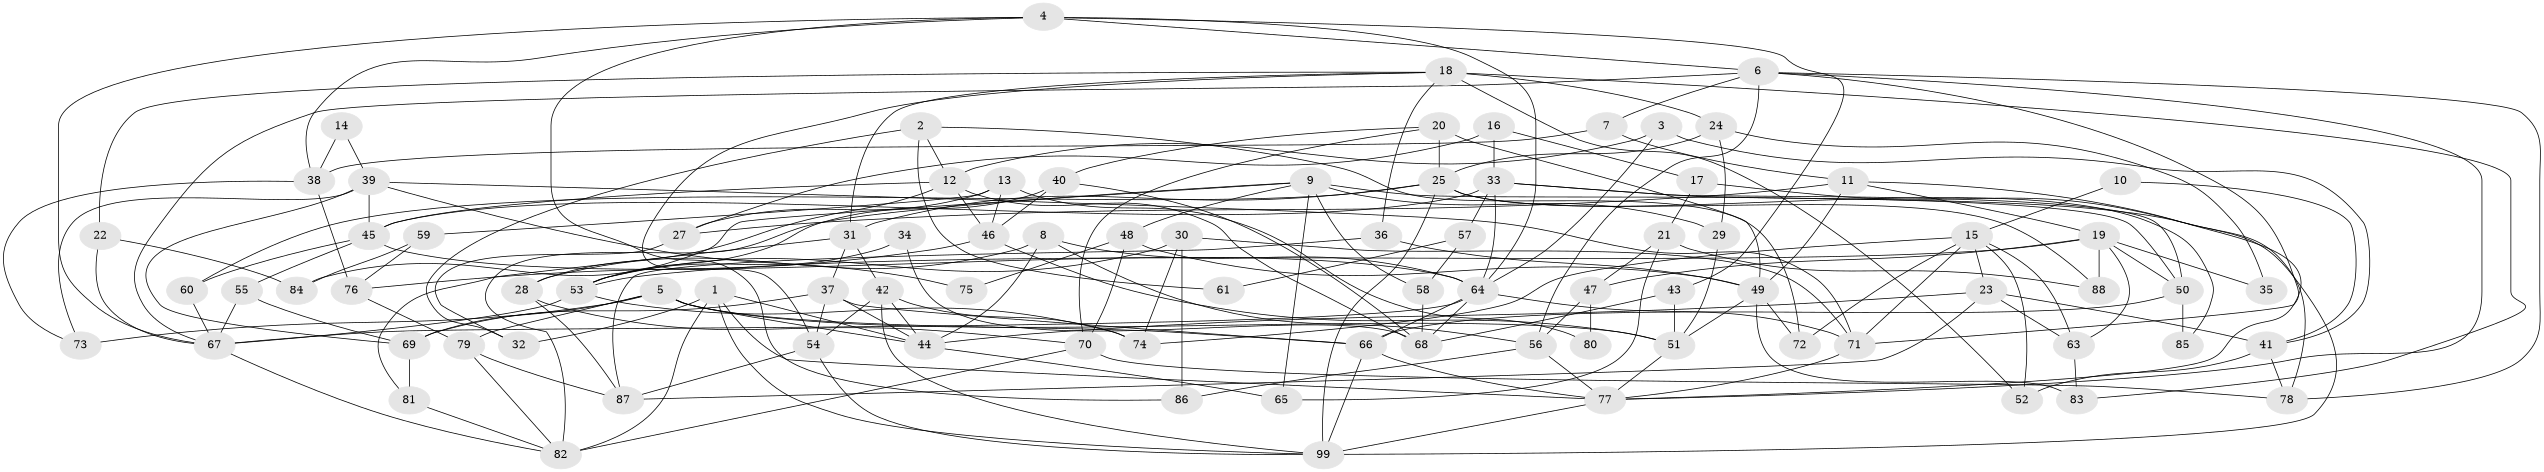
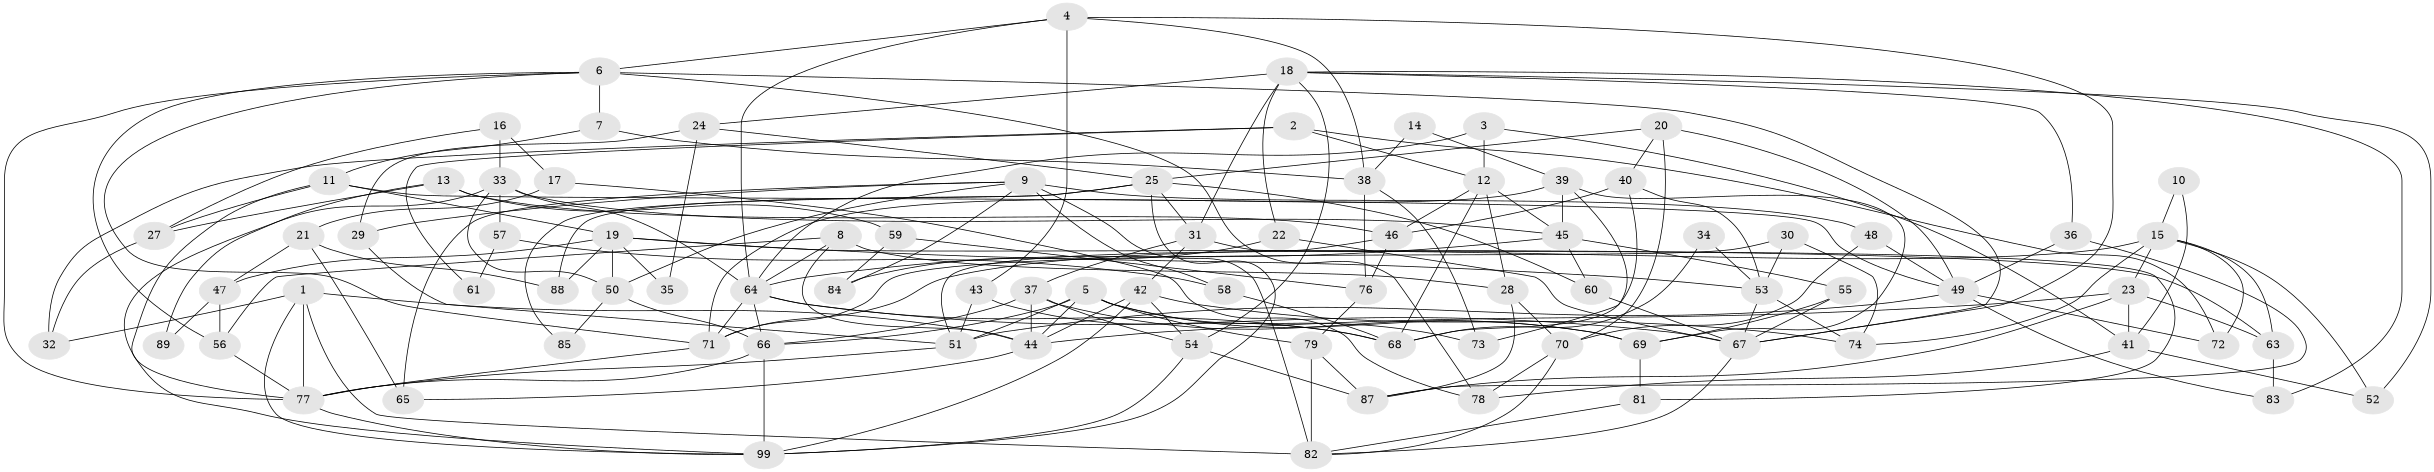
(967, 291) -> none
(1591, 346) -> (164, 346)
(1182, 400) -> none
